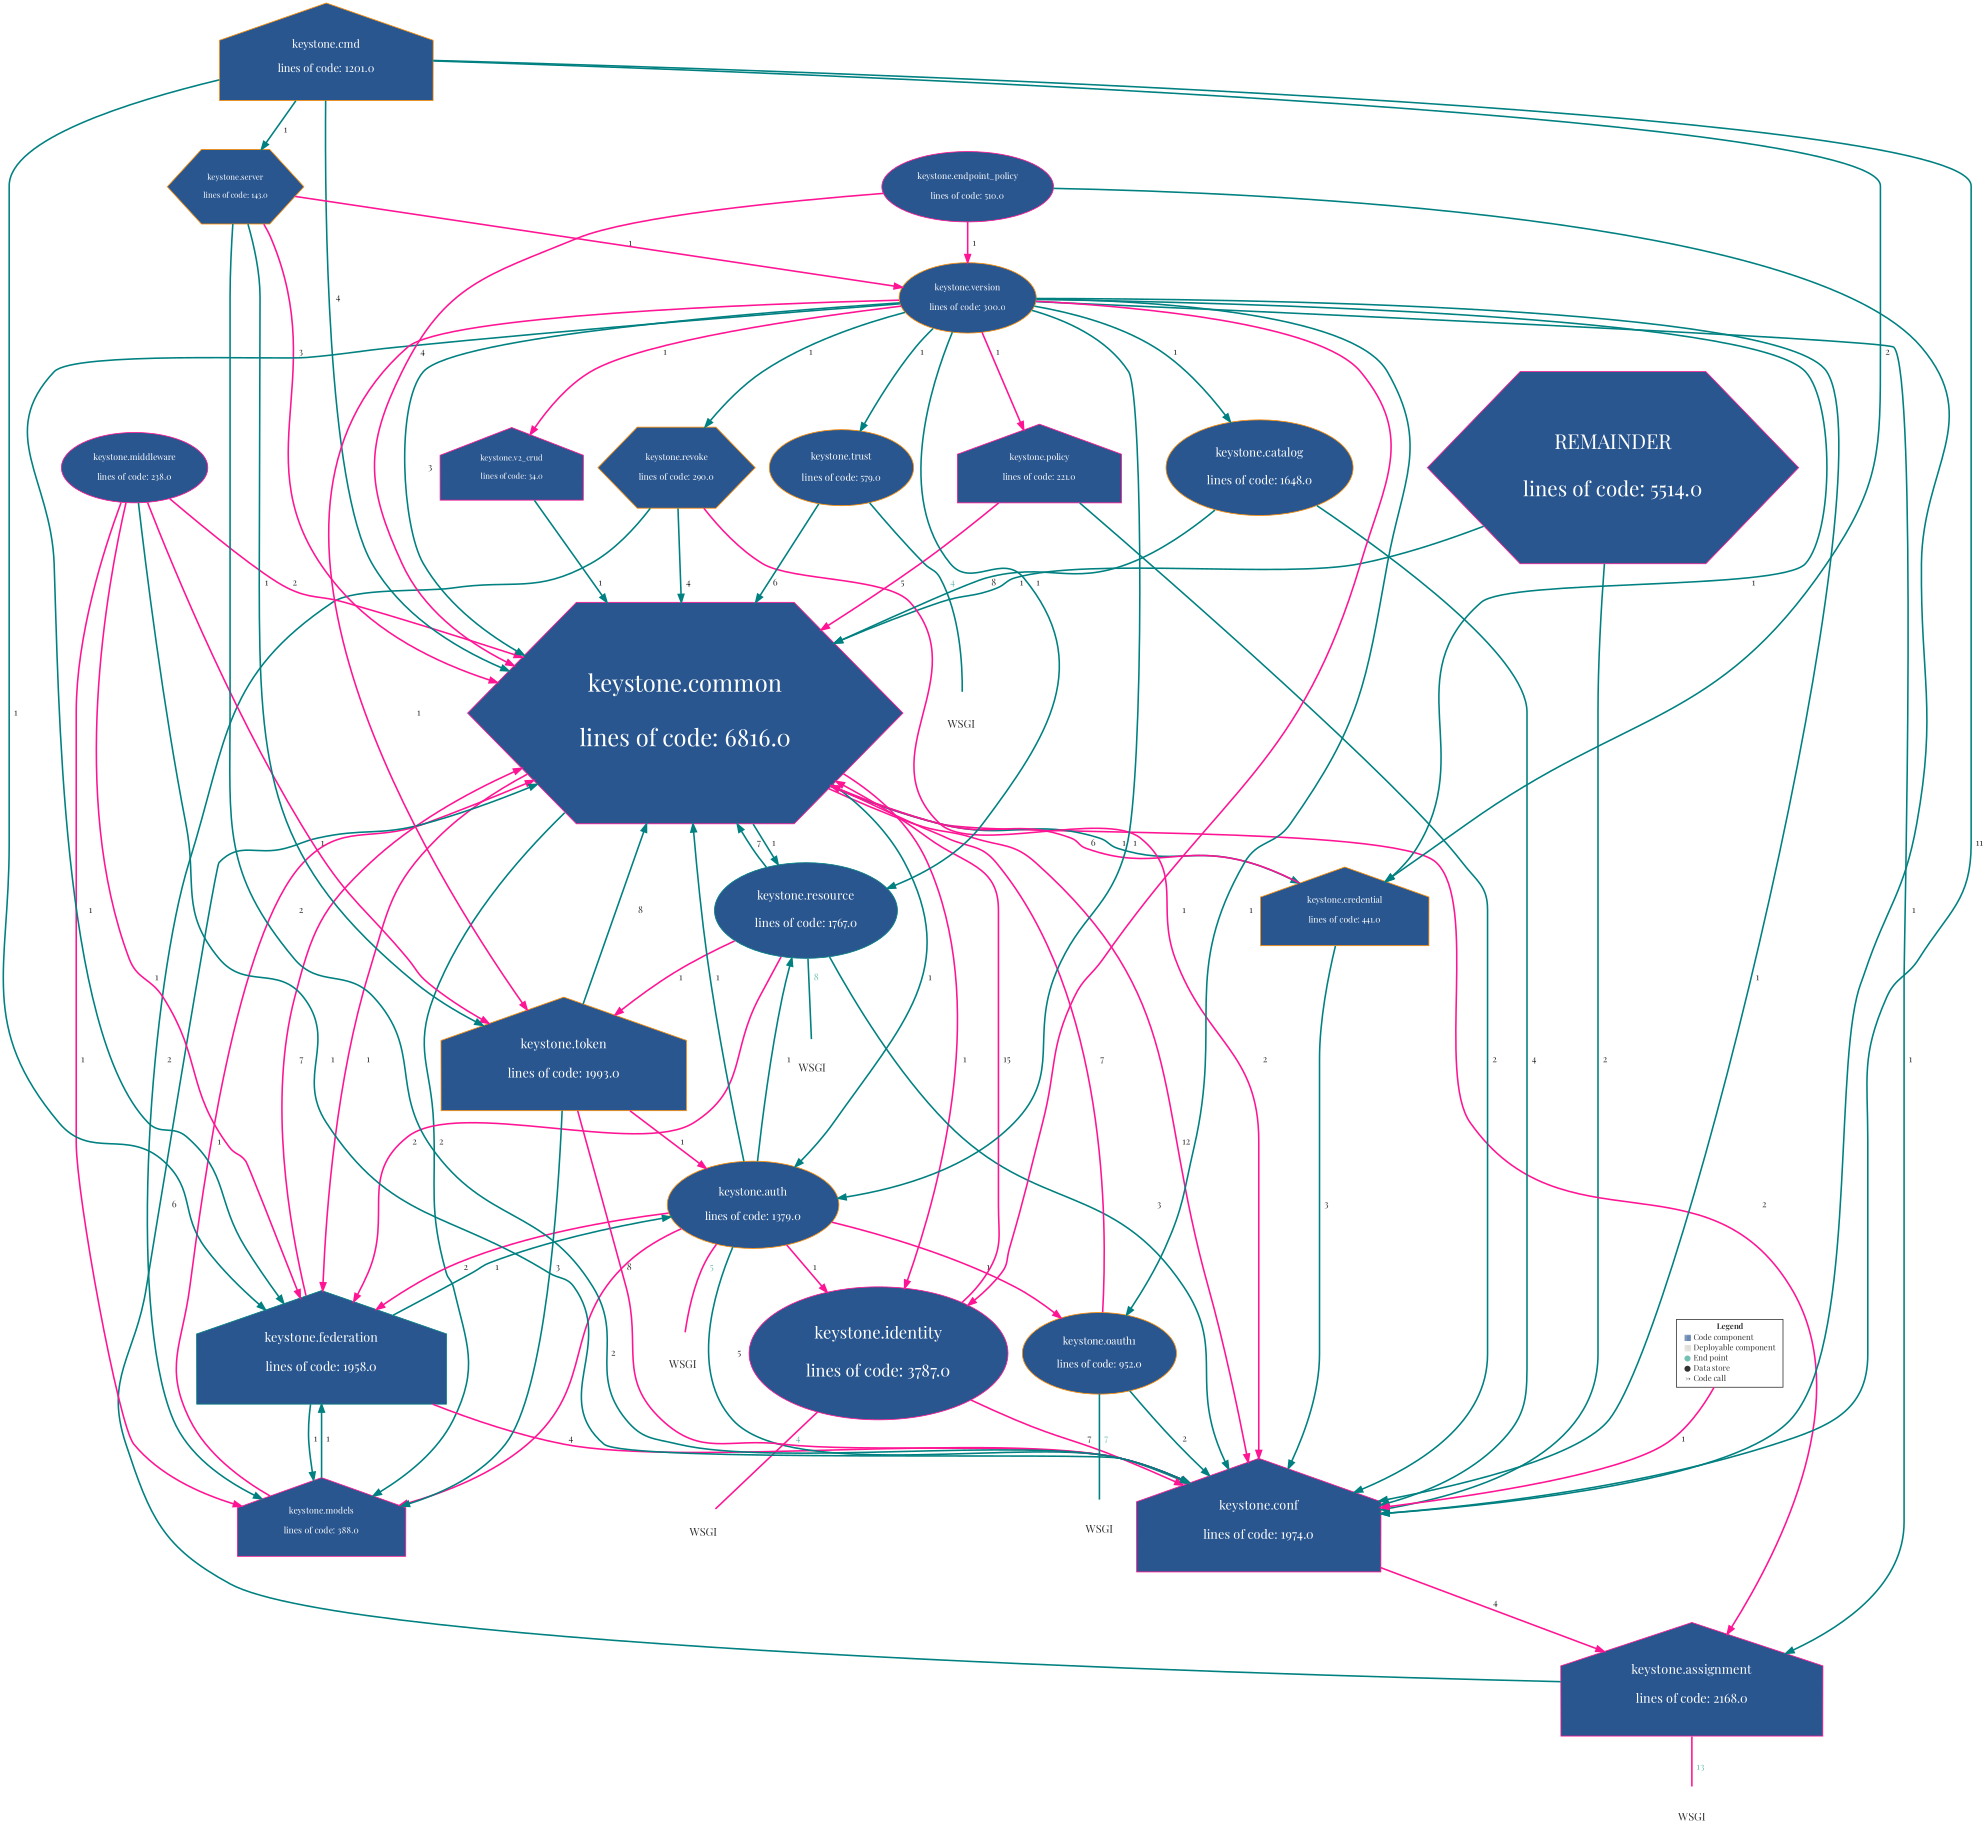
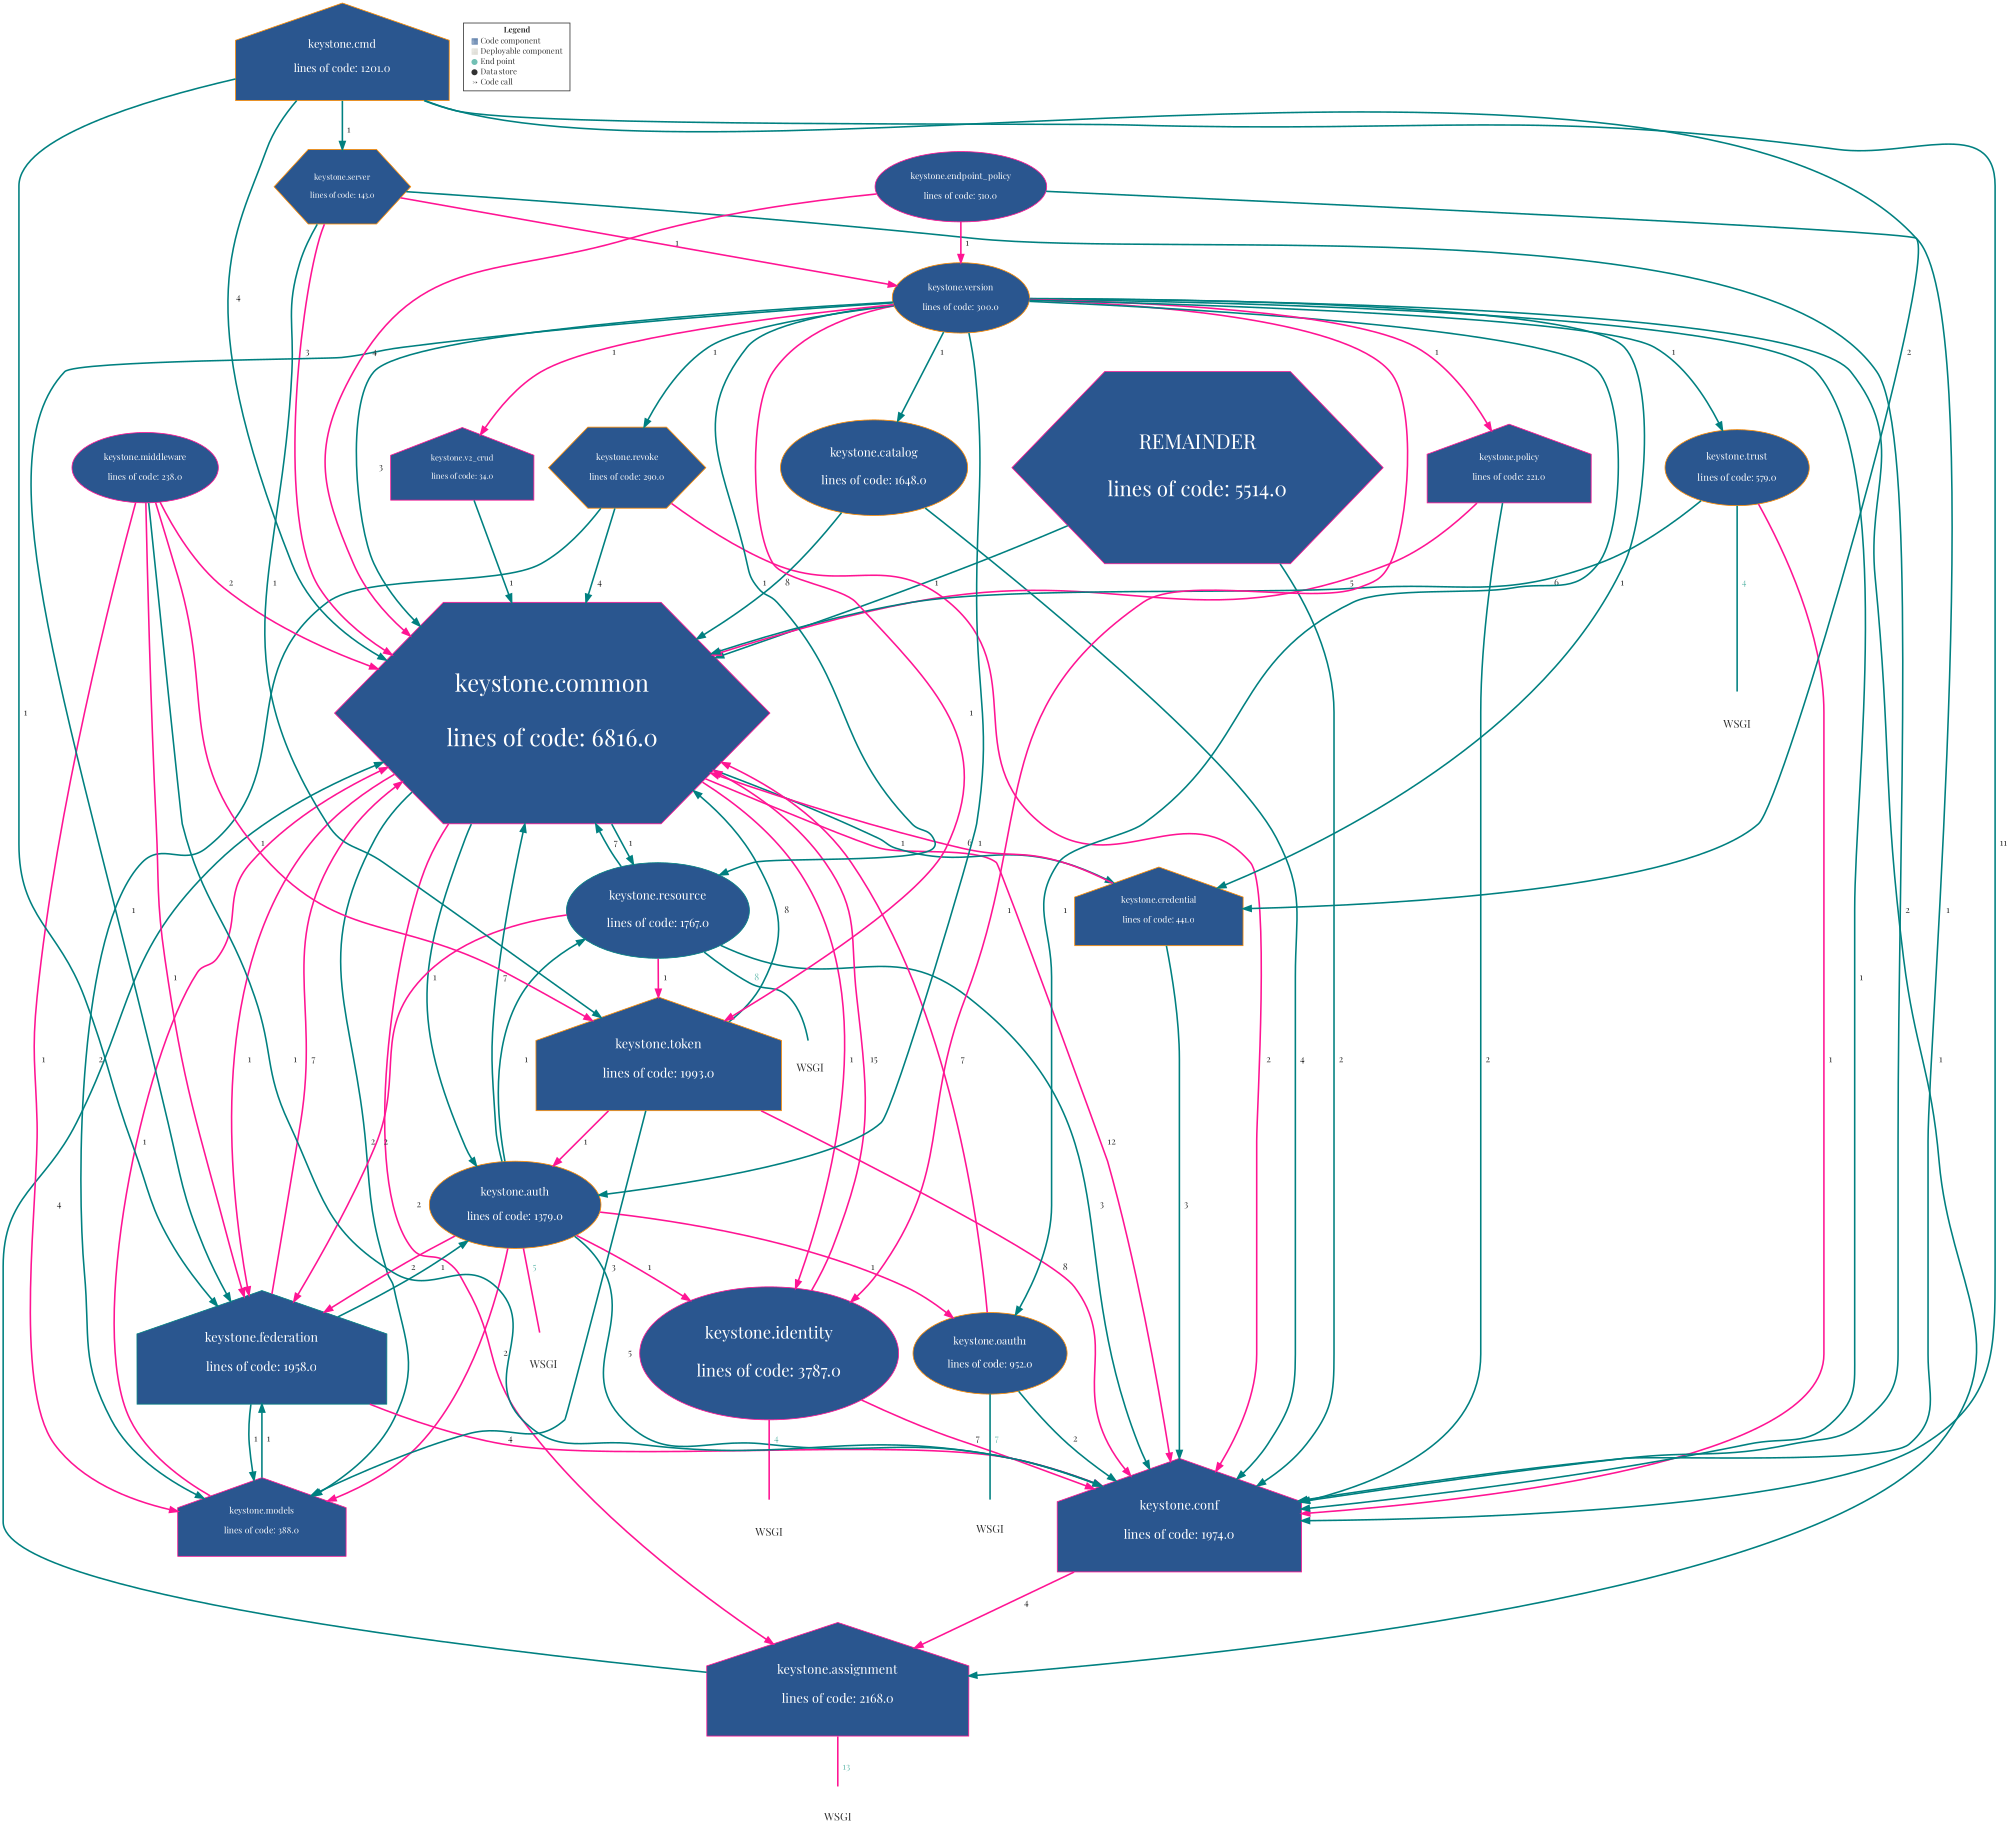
(716, 978) -> (503, 978)
(172, 1205) -> (57, 1205)
(1566, 1477) -> (1824, 1204)
